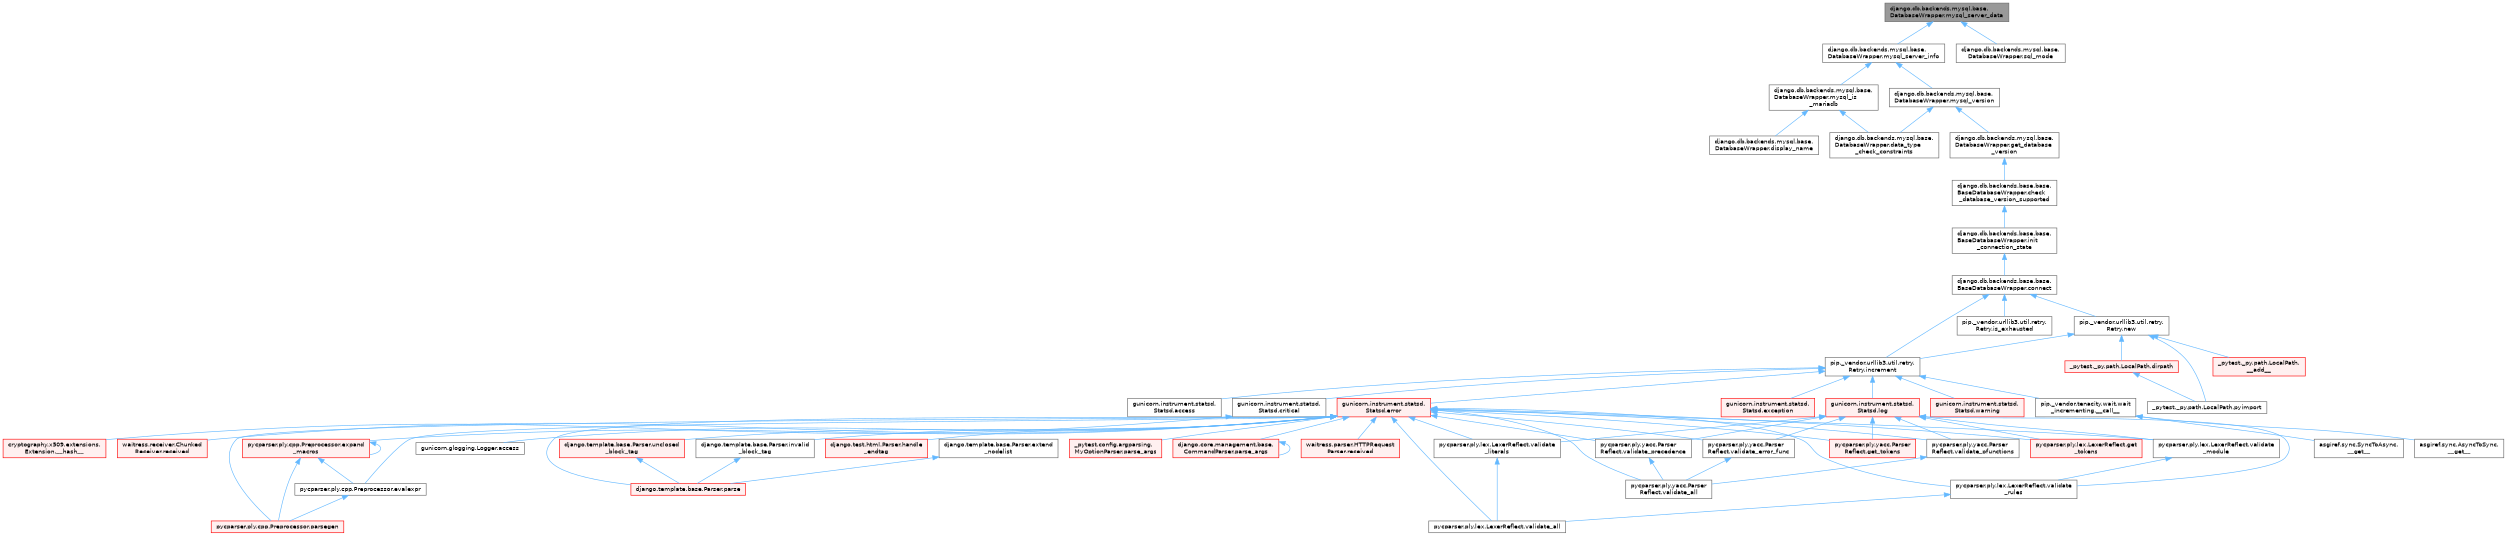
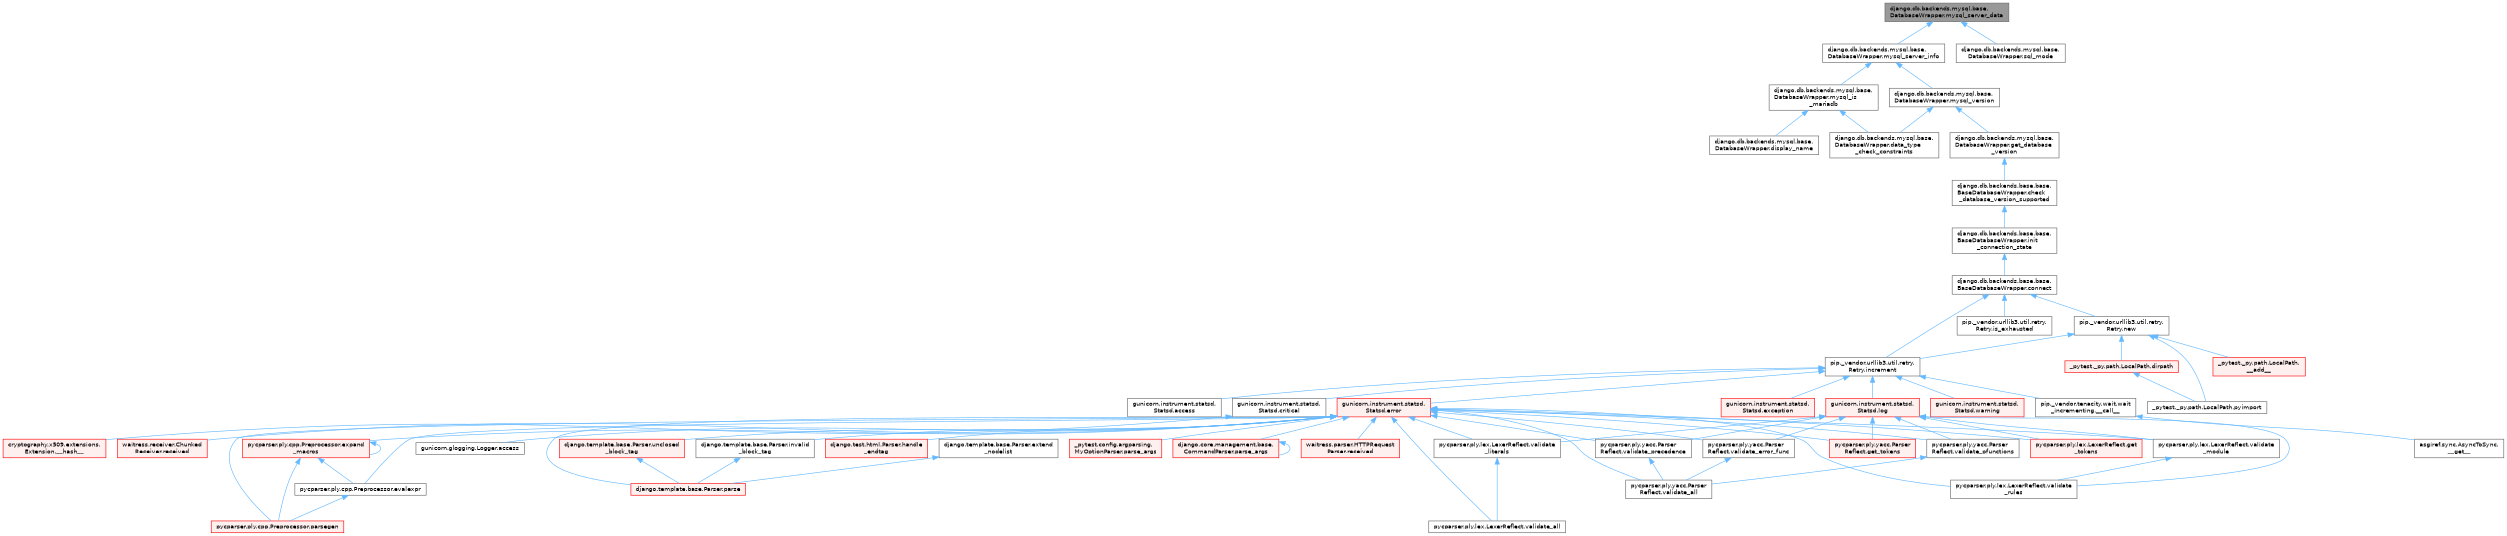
(2359, 448) -> none
(1755, 508) -> none
